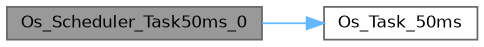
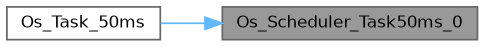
(284, 23) -> (183, 23)
